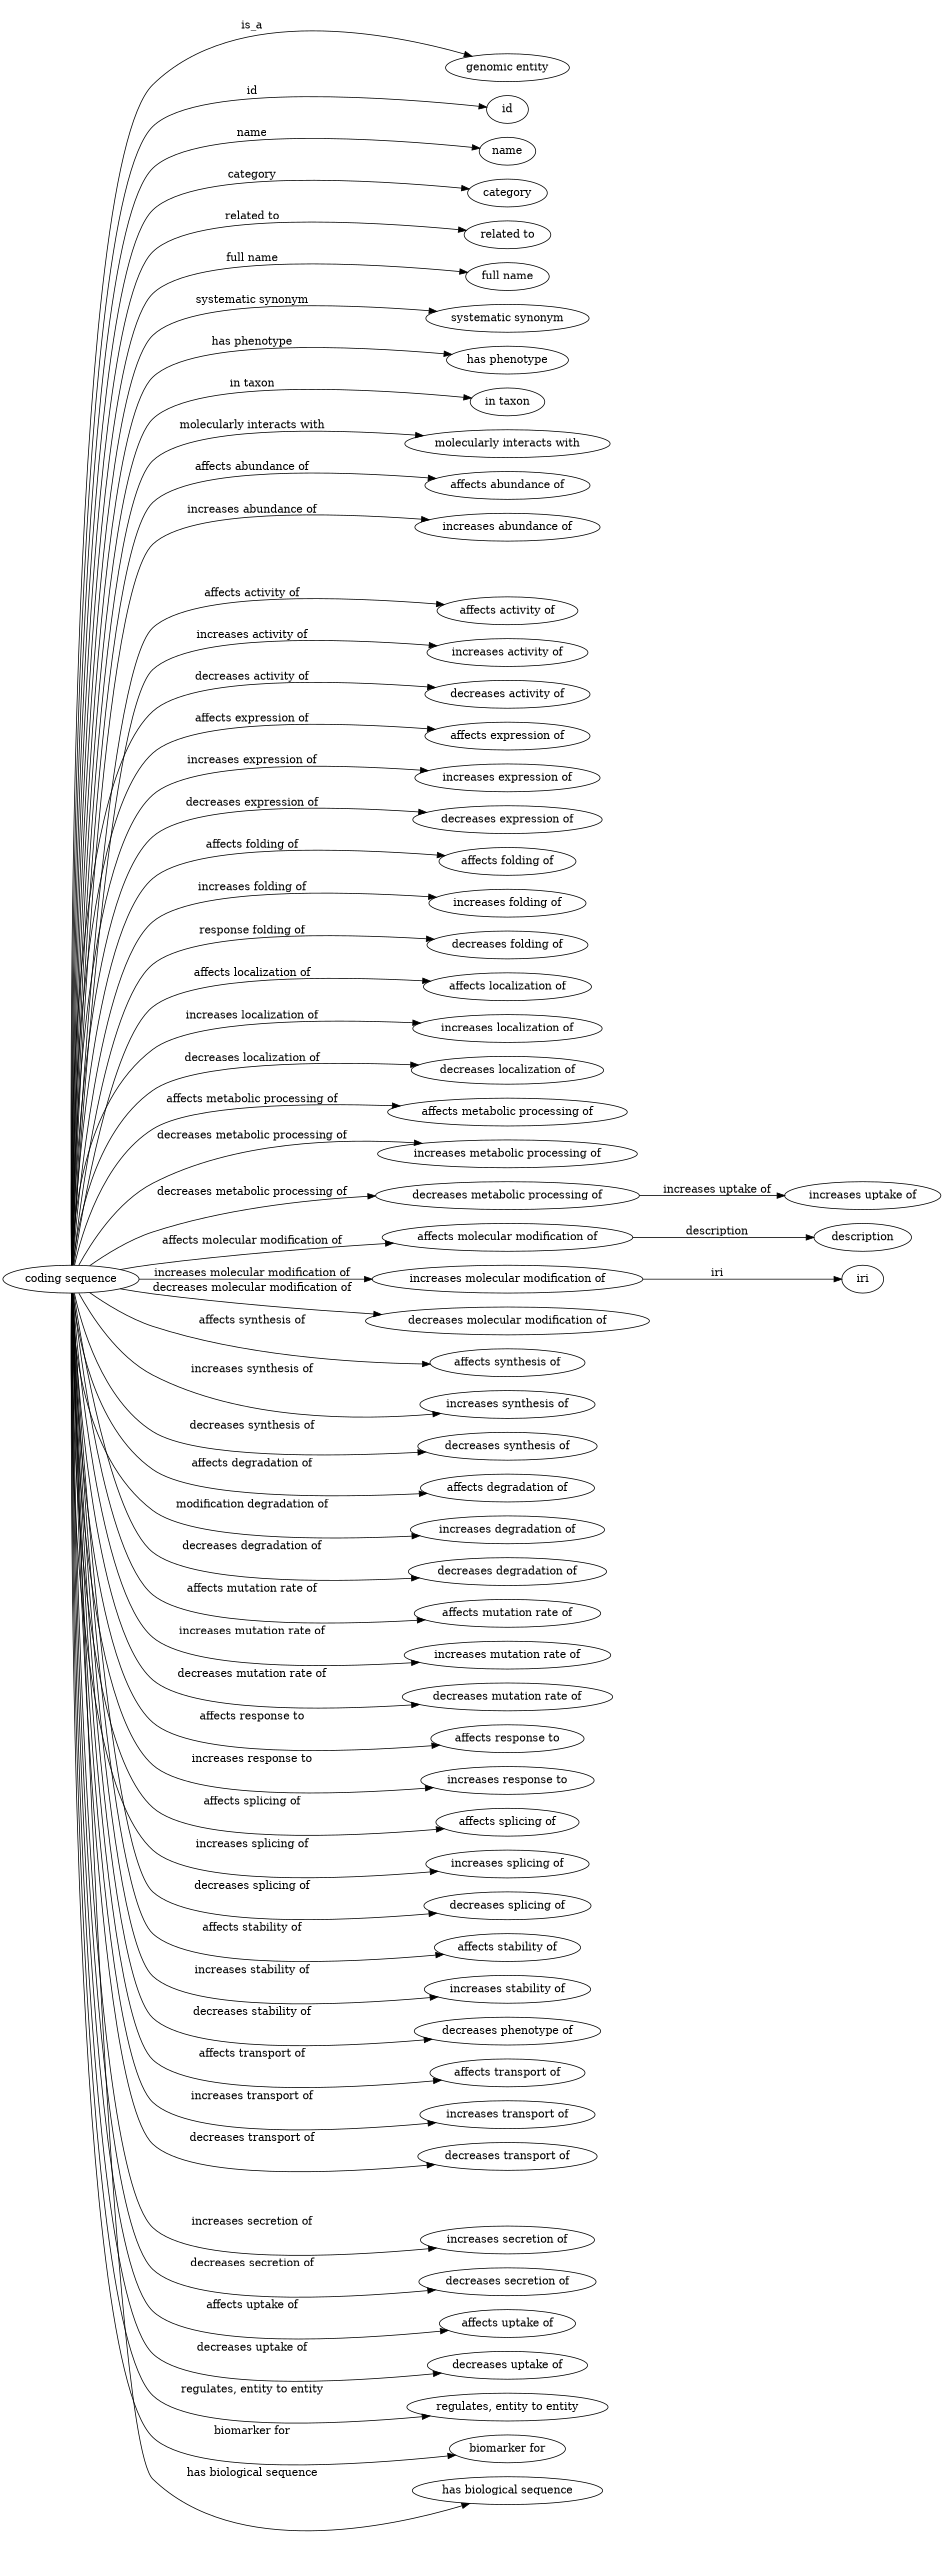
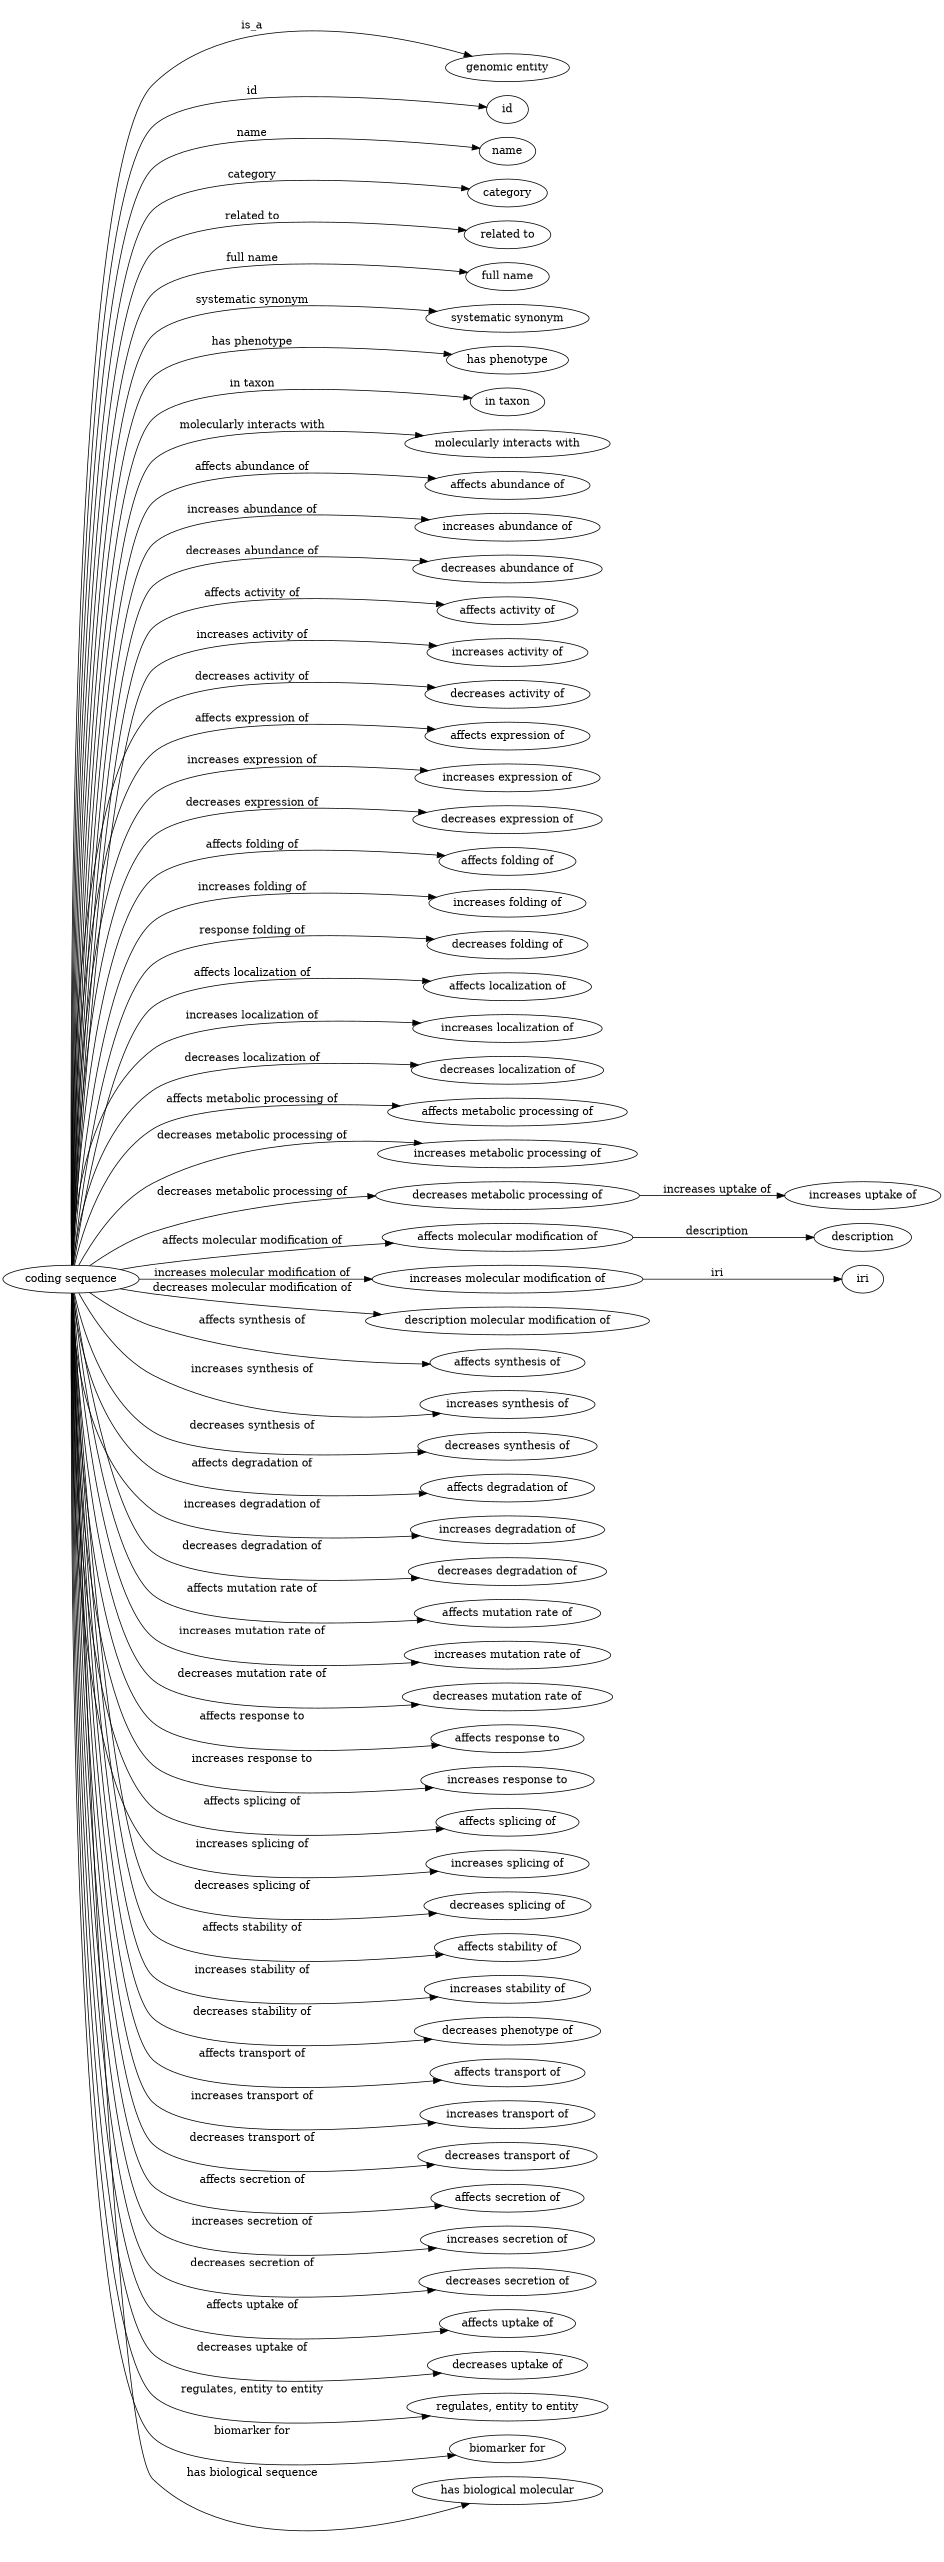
none -> (507, 569)
(507, 1321) -> (507, 1321)
(252, 1505) -> (252, 1505)
none -> (507, 2198)
(507, 2491) -> (507, 2491)
